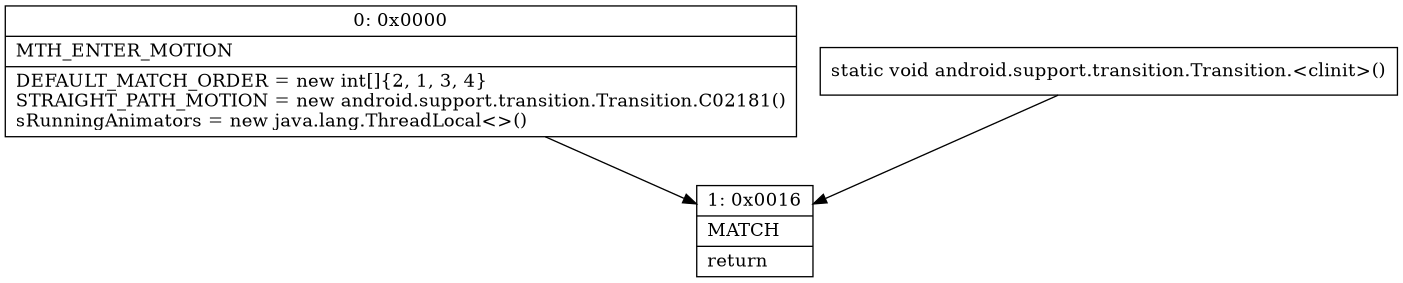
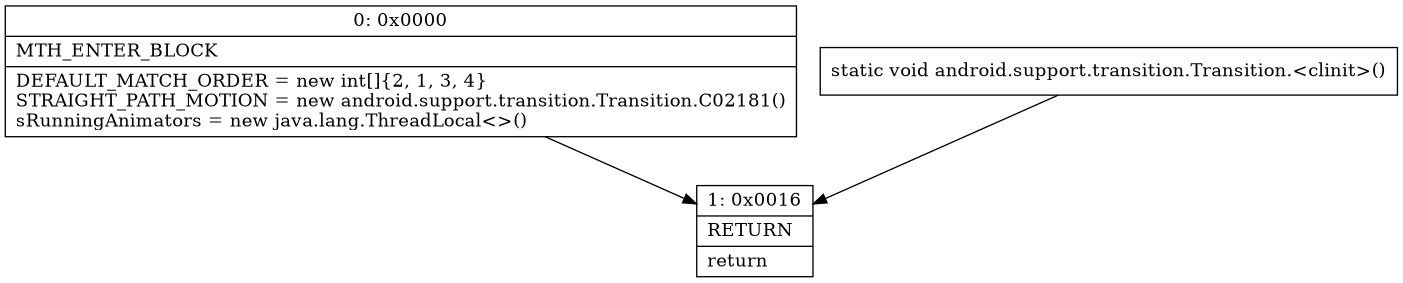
(125, 51) -> (118, 51)
(744, 230) -> (750, 230)
